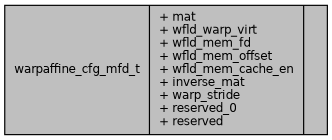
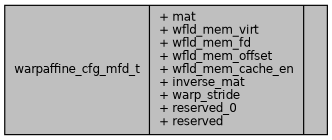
(208, 30) -> (209, 30)
